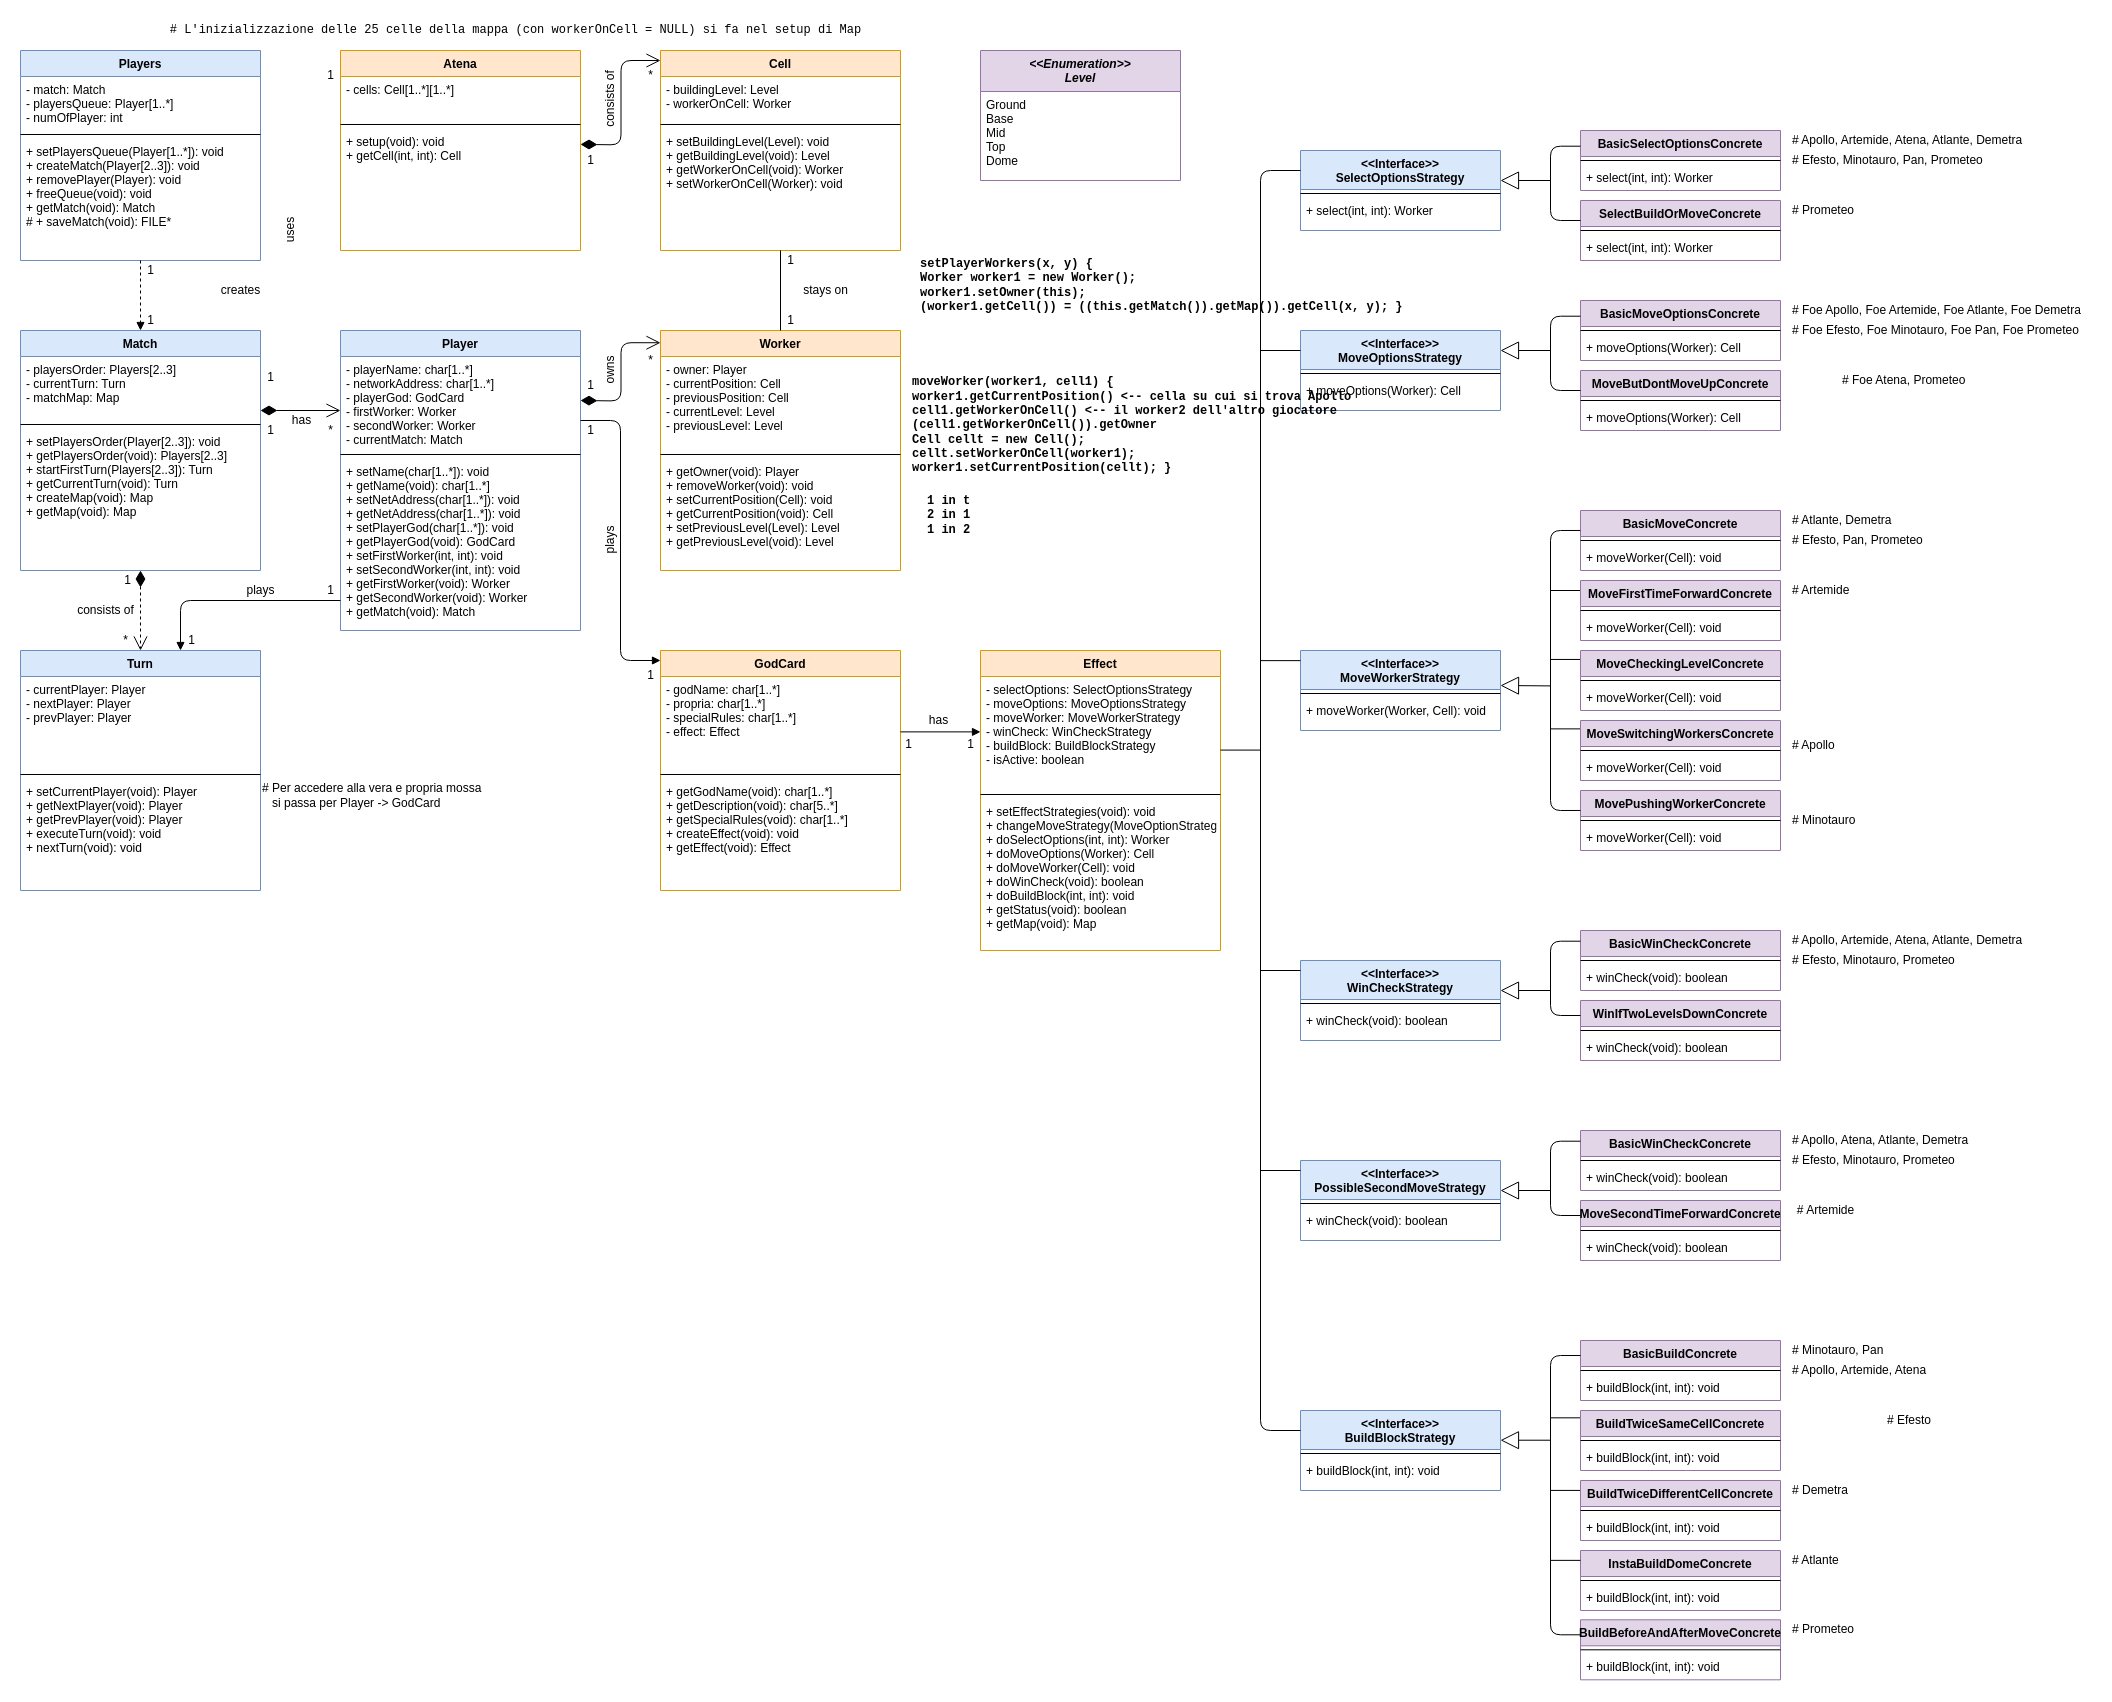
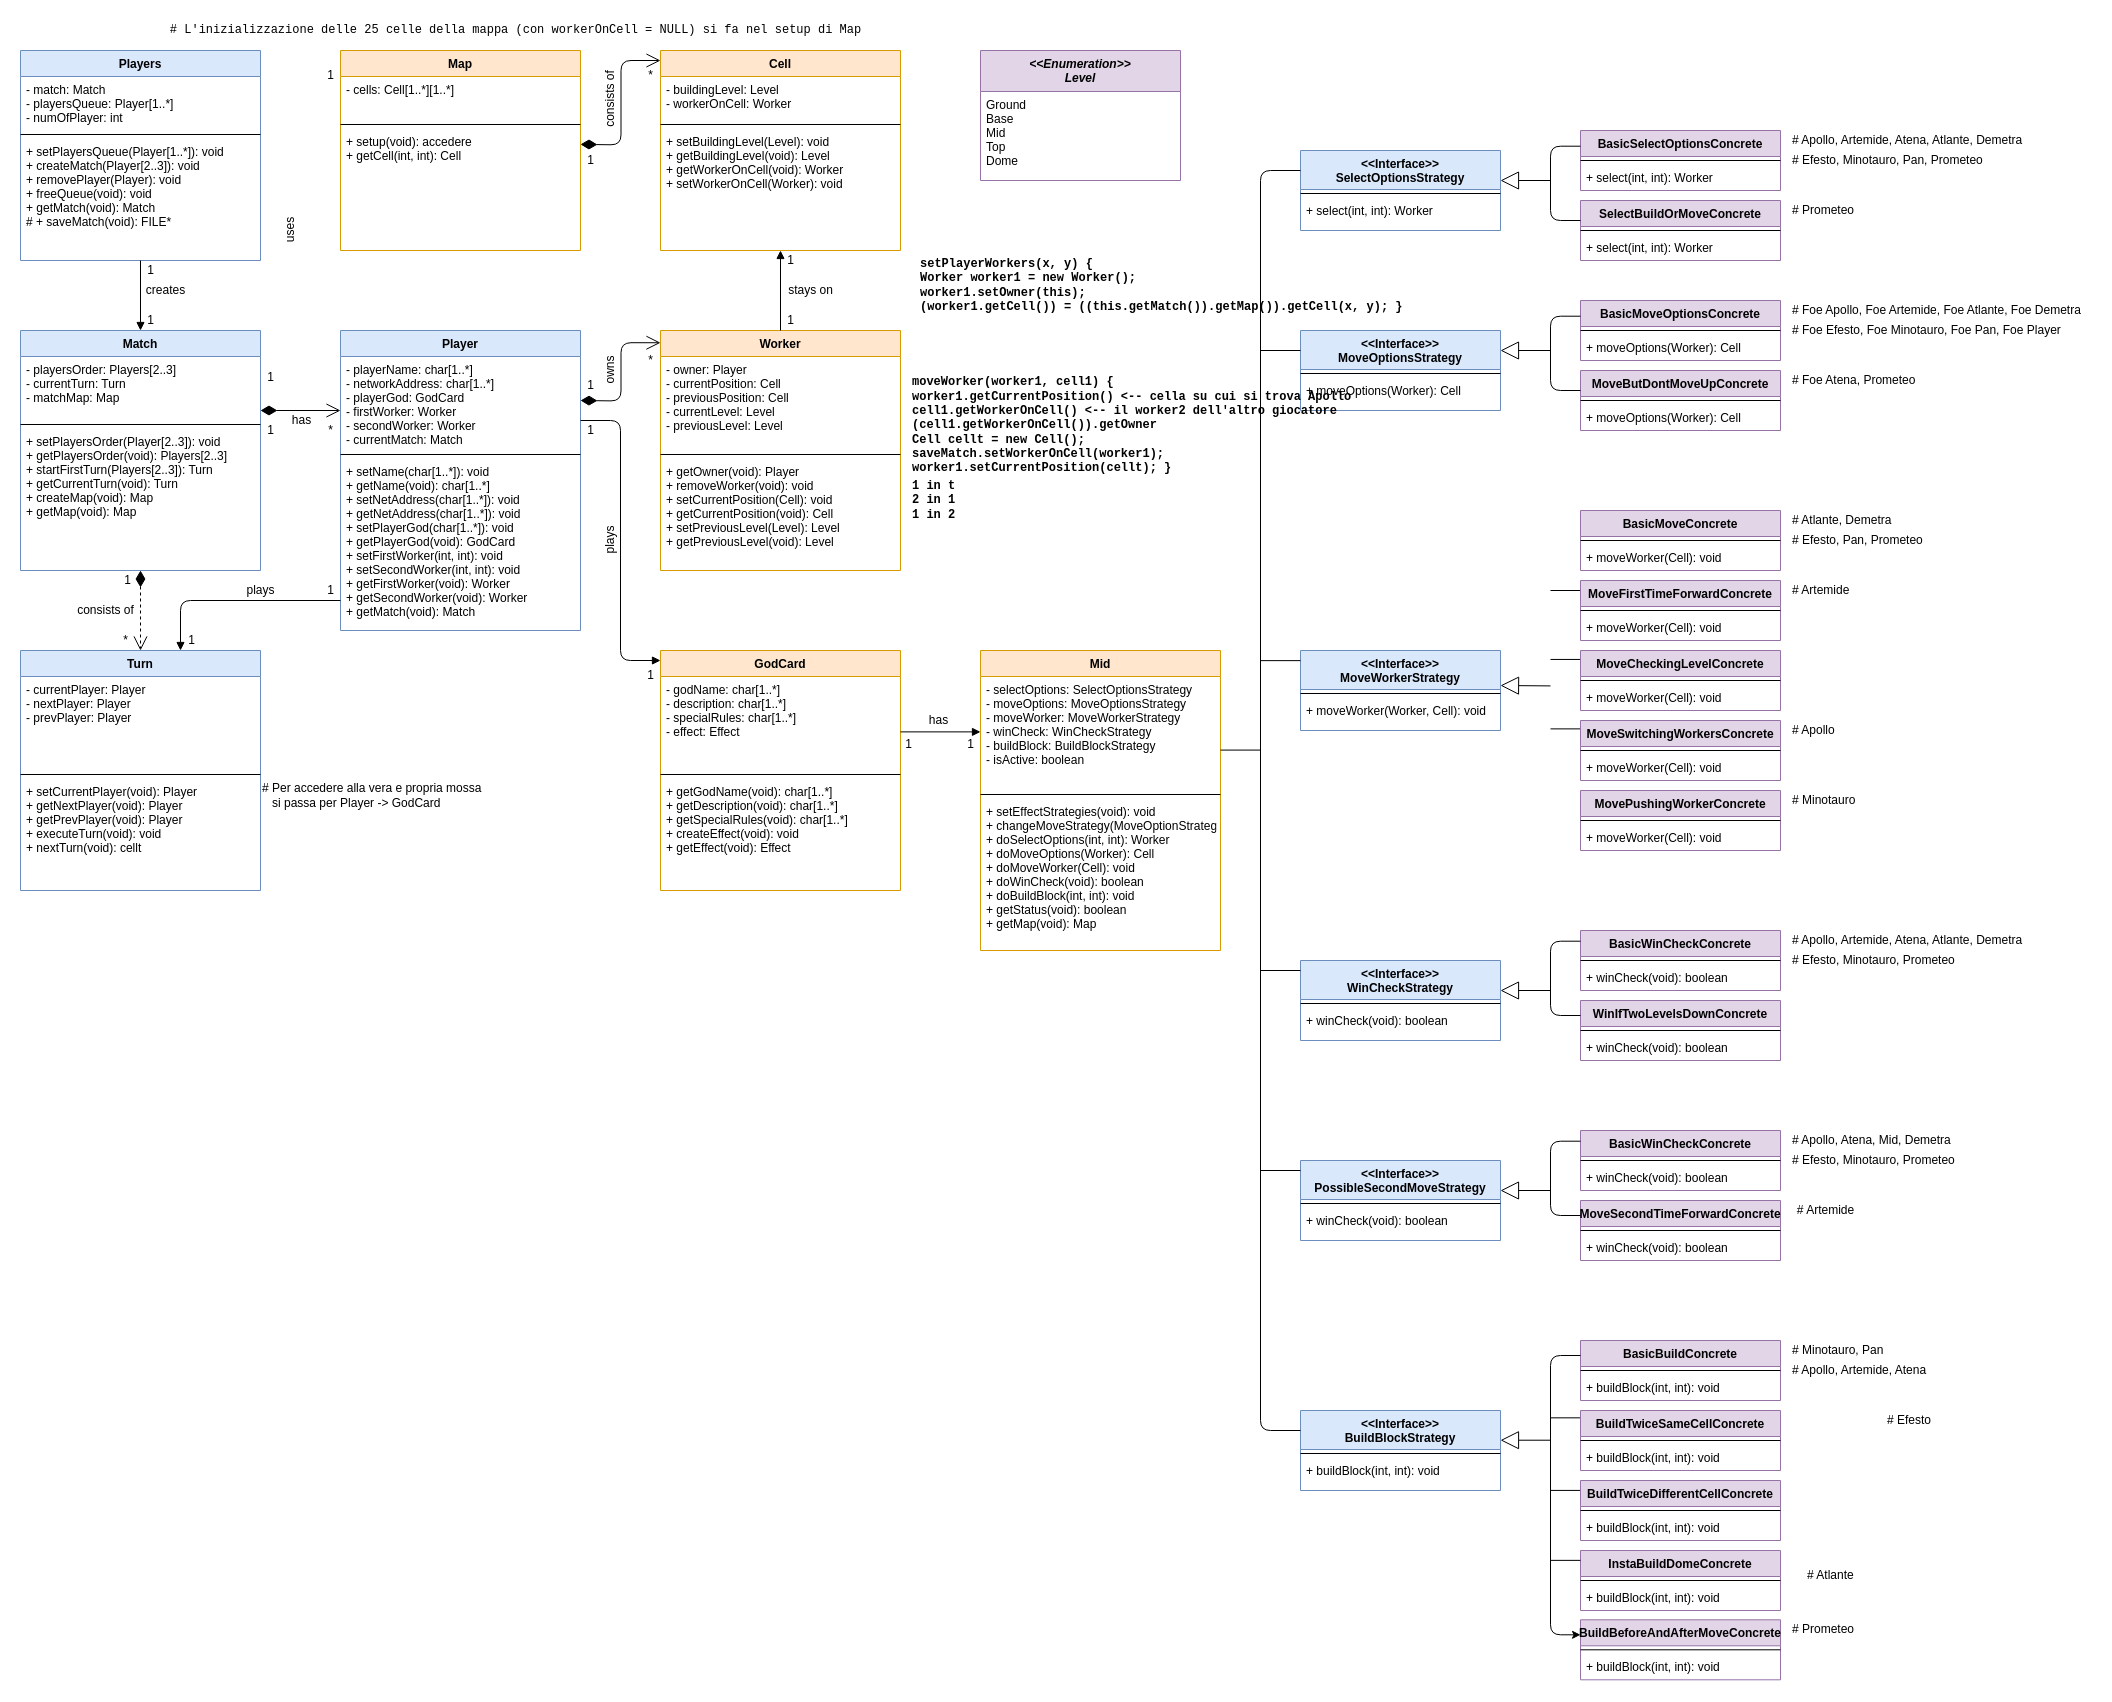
(460, 64) -> (460, 64)
(402, 142) -> (417, 142)
(781, 257) -> (781, 260)
(241, 291) -> (166, 291)
(826, 291) -> (811, 291)
(141, 292) -> (141, 292)
(1942, 331) -> (1934, 331)
(1911, 381) -> (1861, 381)
(1093, 426) -> (1093, 426)
(956, 516) -> (941, 501)
(1100, 664) -> (1100, 664)
(1551, 671) -> none
(729, 690) -> (729, 690)
(1821, 746) -> (1821, 731)
(124, 792) -> (124, 792)
(757, 792) -> (757, 792)
(1831, 821) -> (1831, 801)
(1888, 1141) -> (1874, 1141)
(1826, 1491) -> none
(1821, 1561) -> (1836, 1576)
(1574, 1635) -> (1572, 1635)
